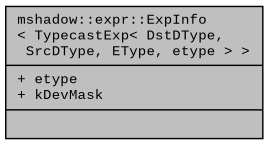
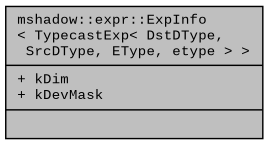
(48, 79) -> (44, 79)
